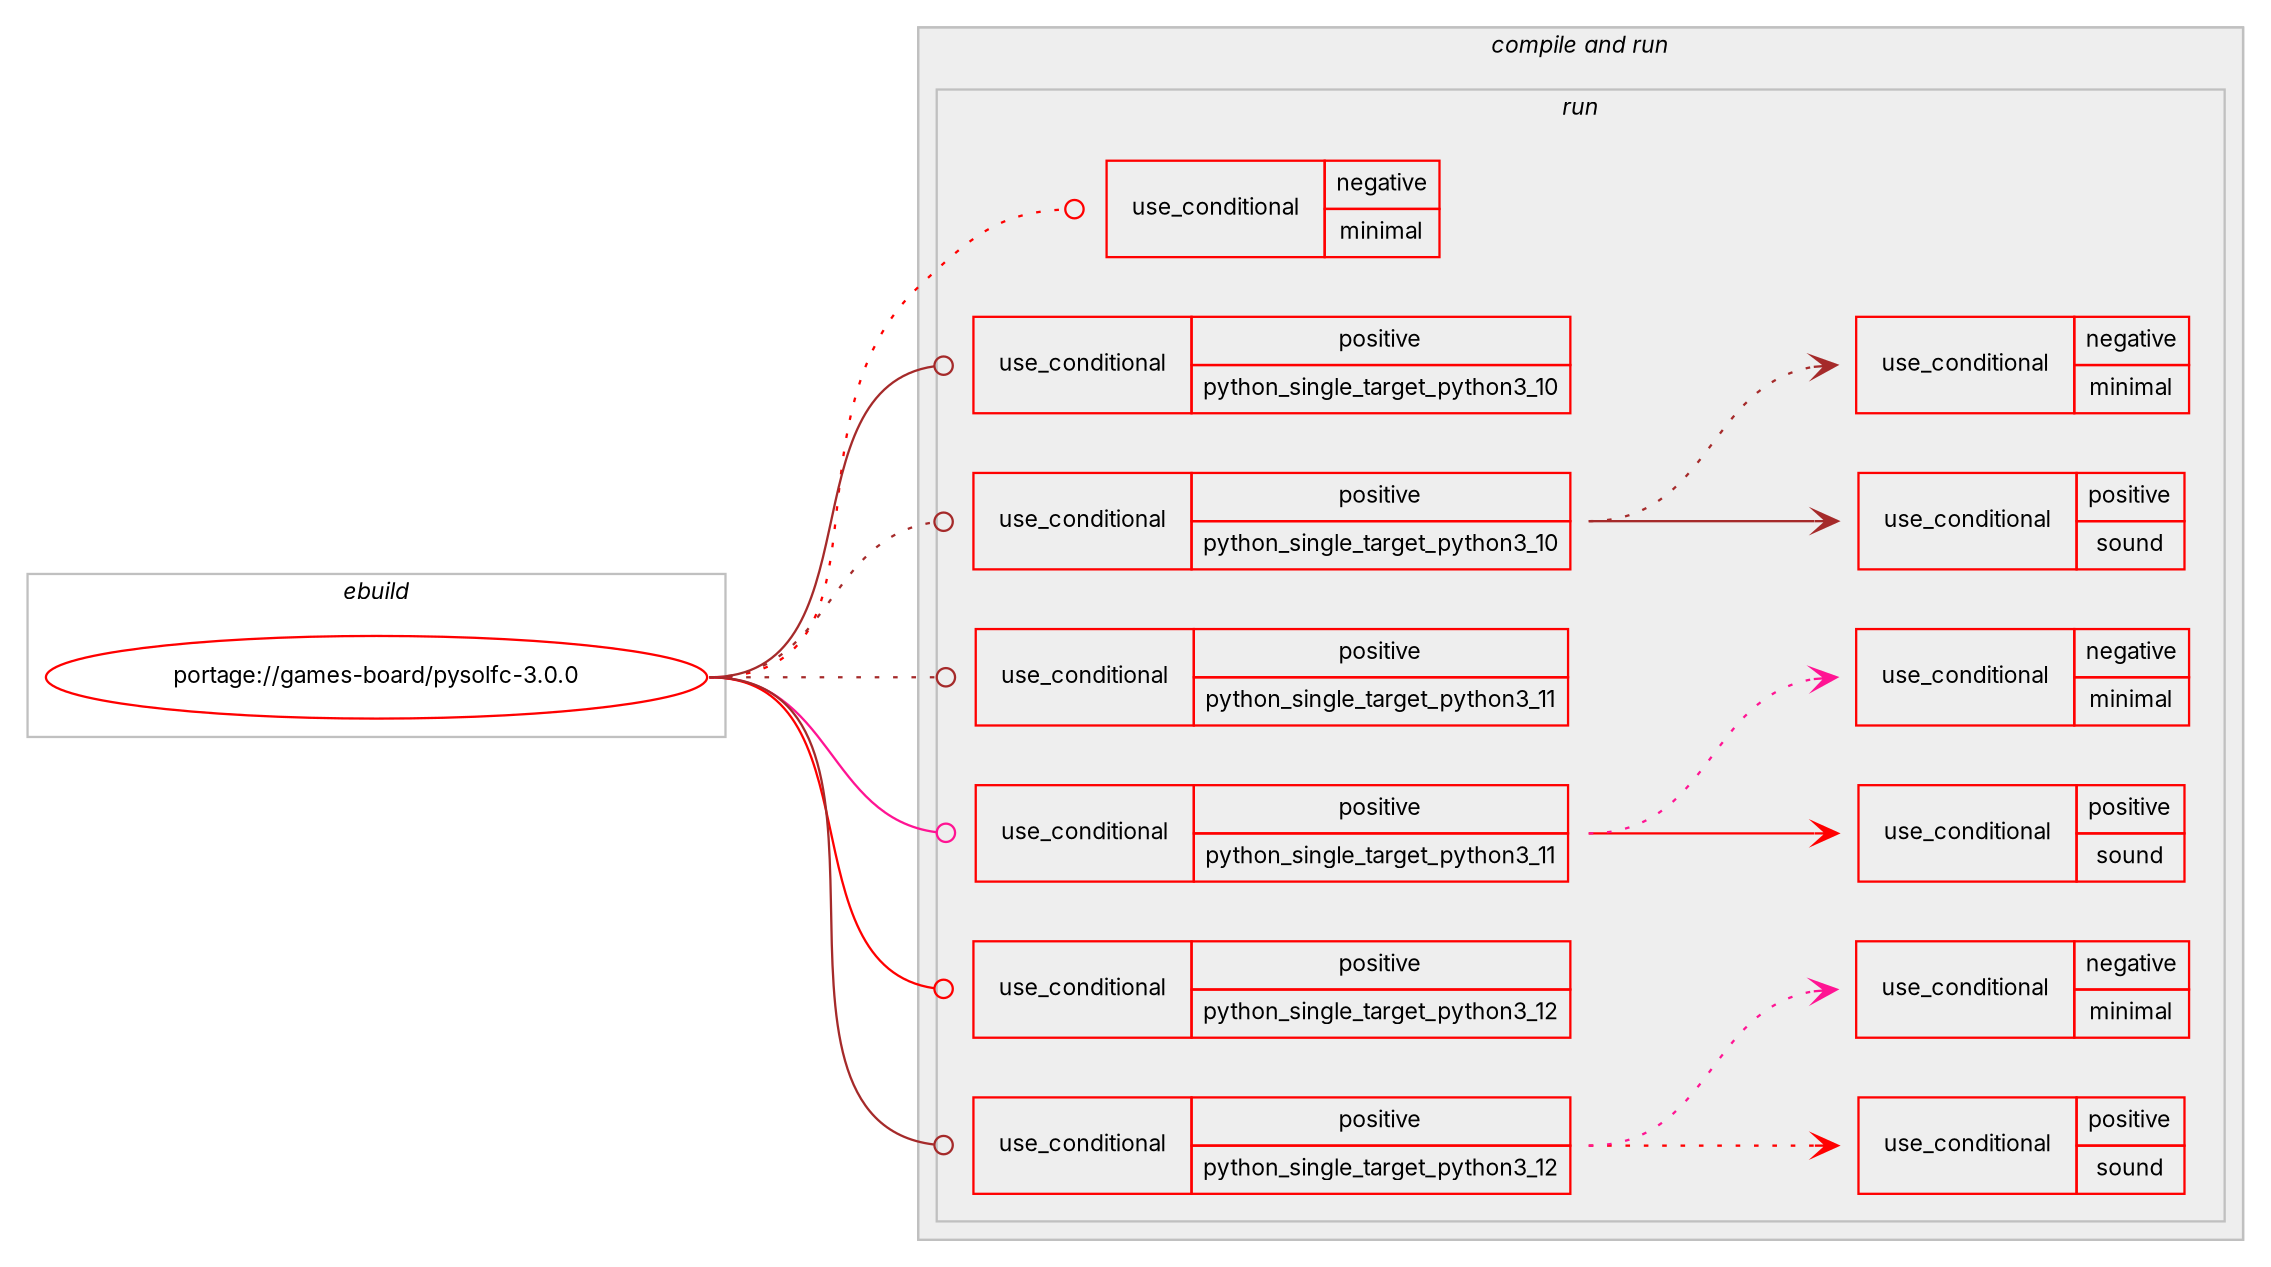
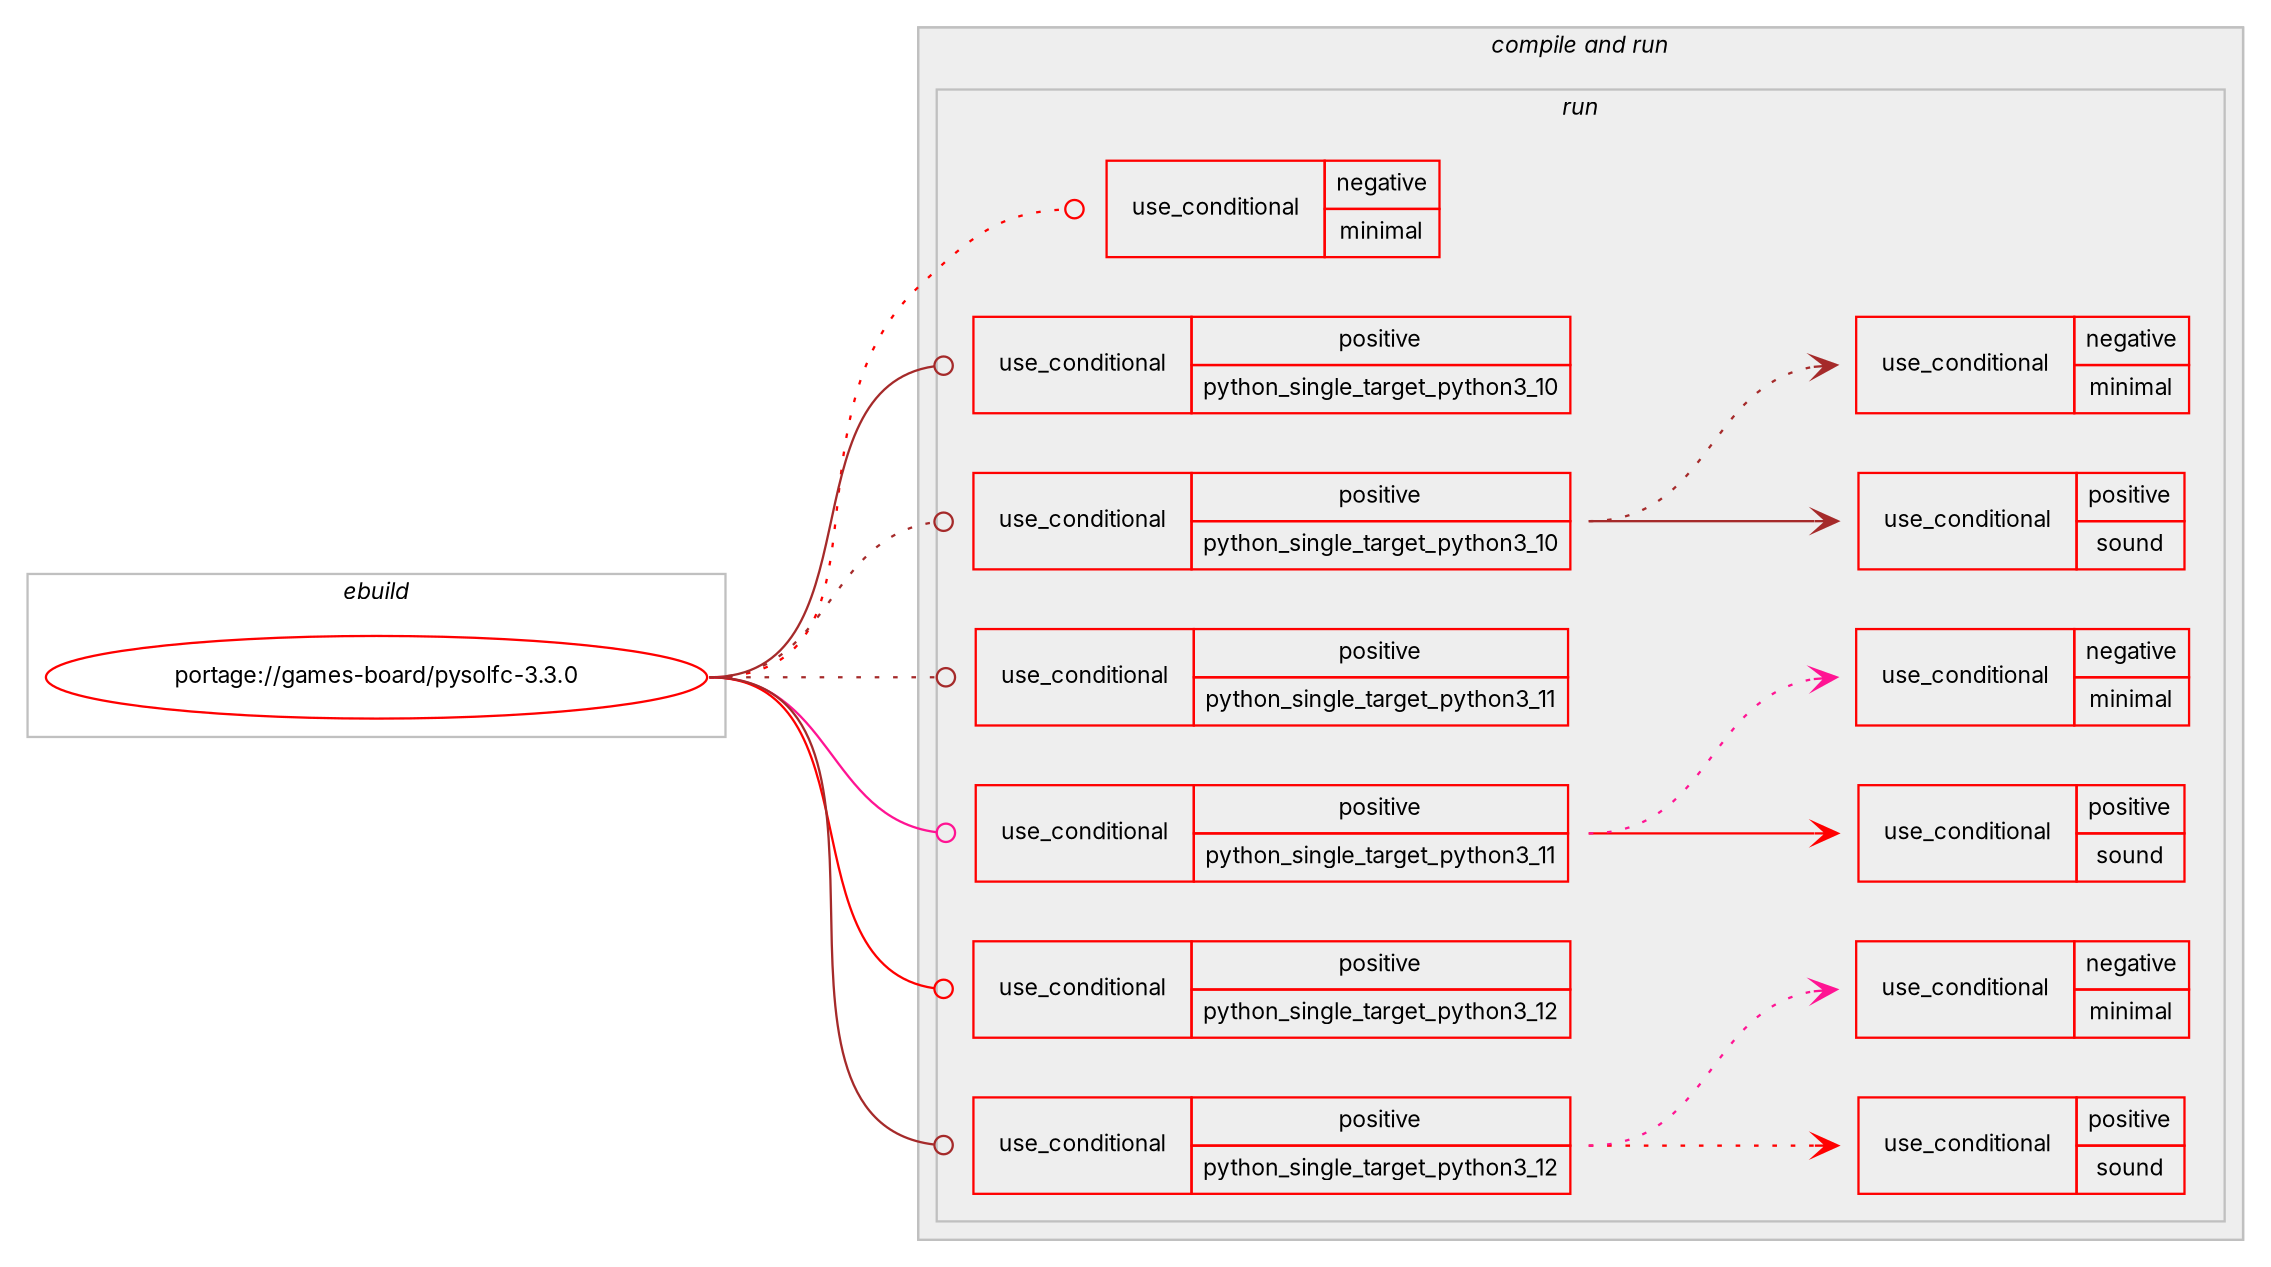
(377, 677) -> (377, 677)
